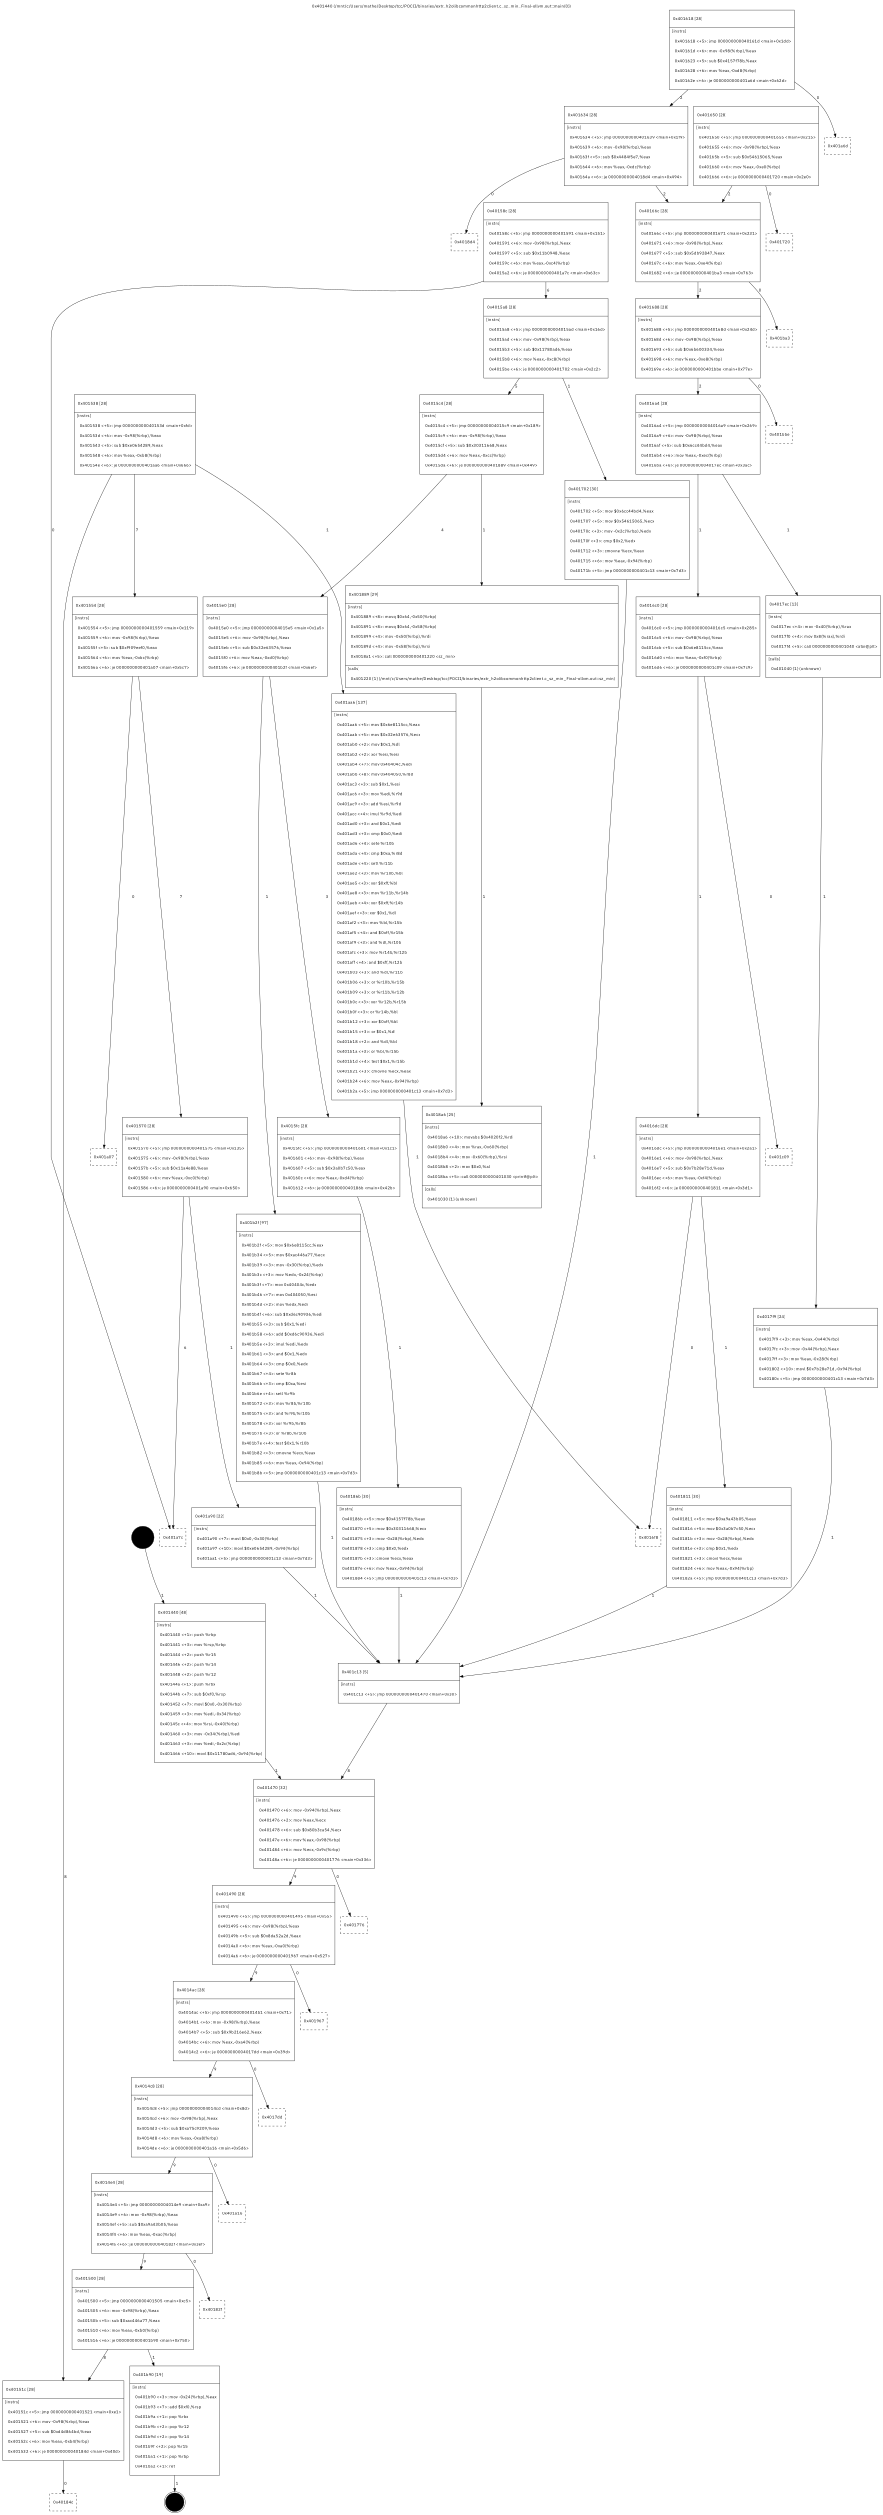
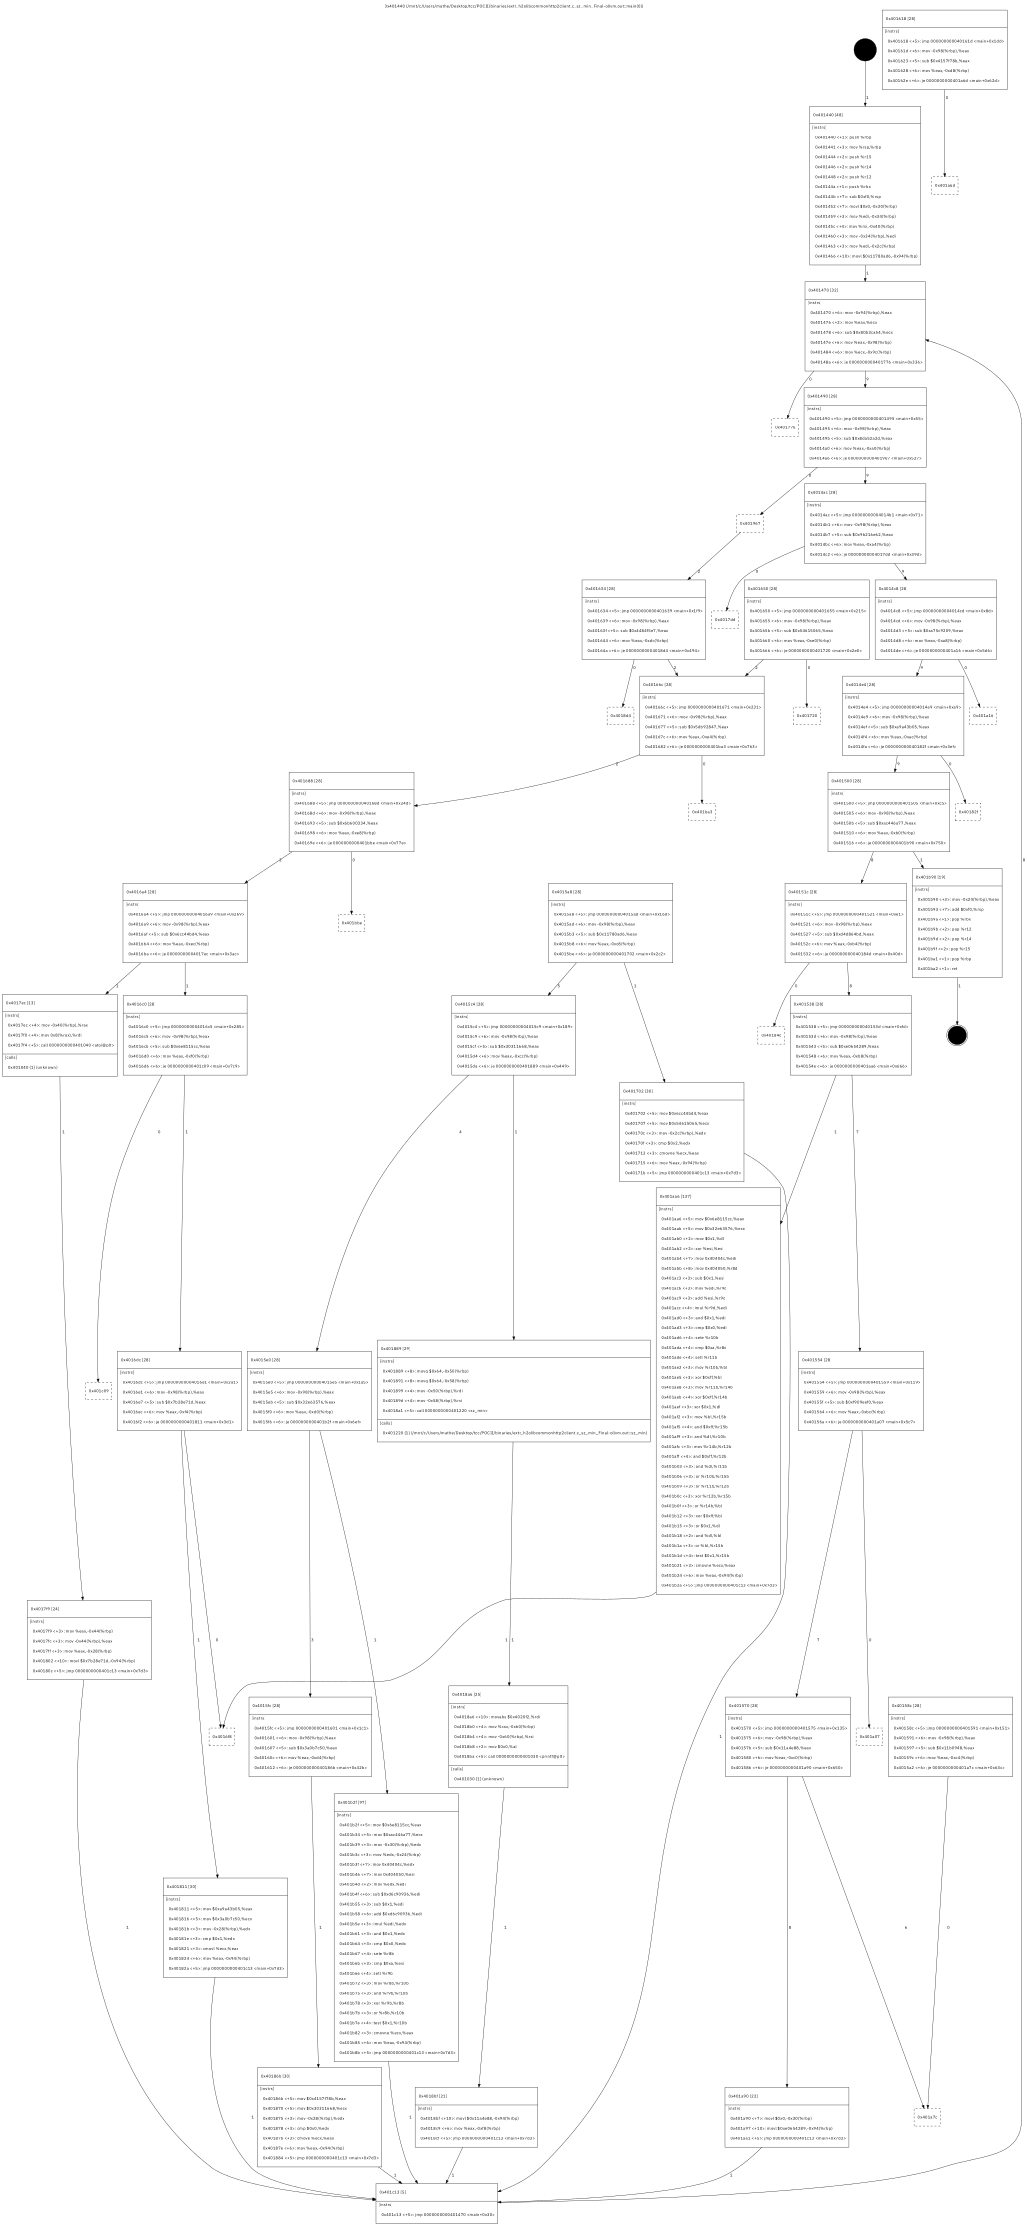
(680, 97) -> (715, 555)
(546, 289) -> none
(231, 1348) -> (790, 1928)
(63, 1422) -> (848, 978)
none -> (476, 2117)
